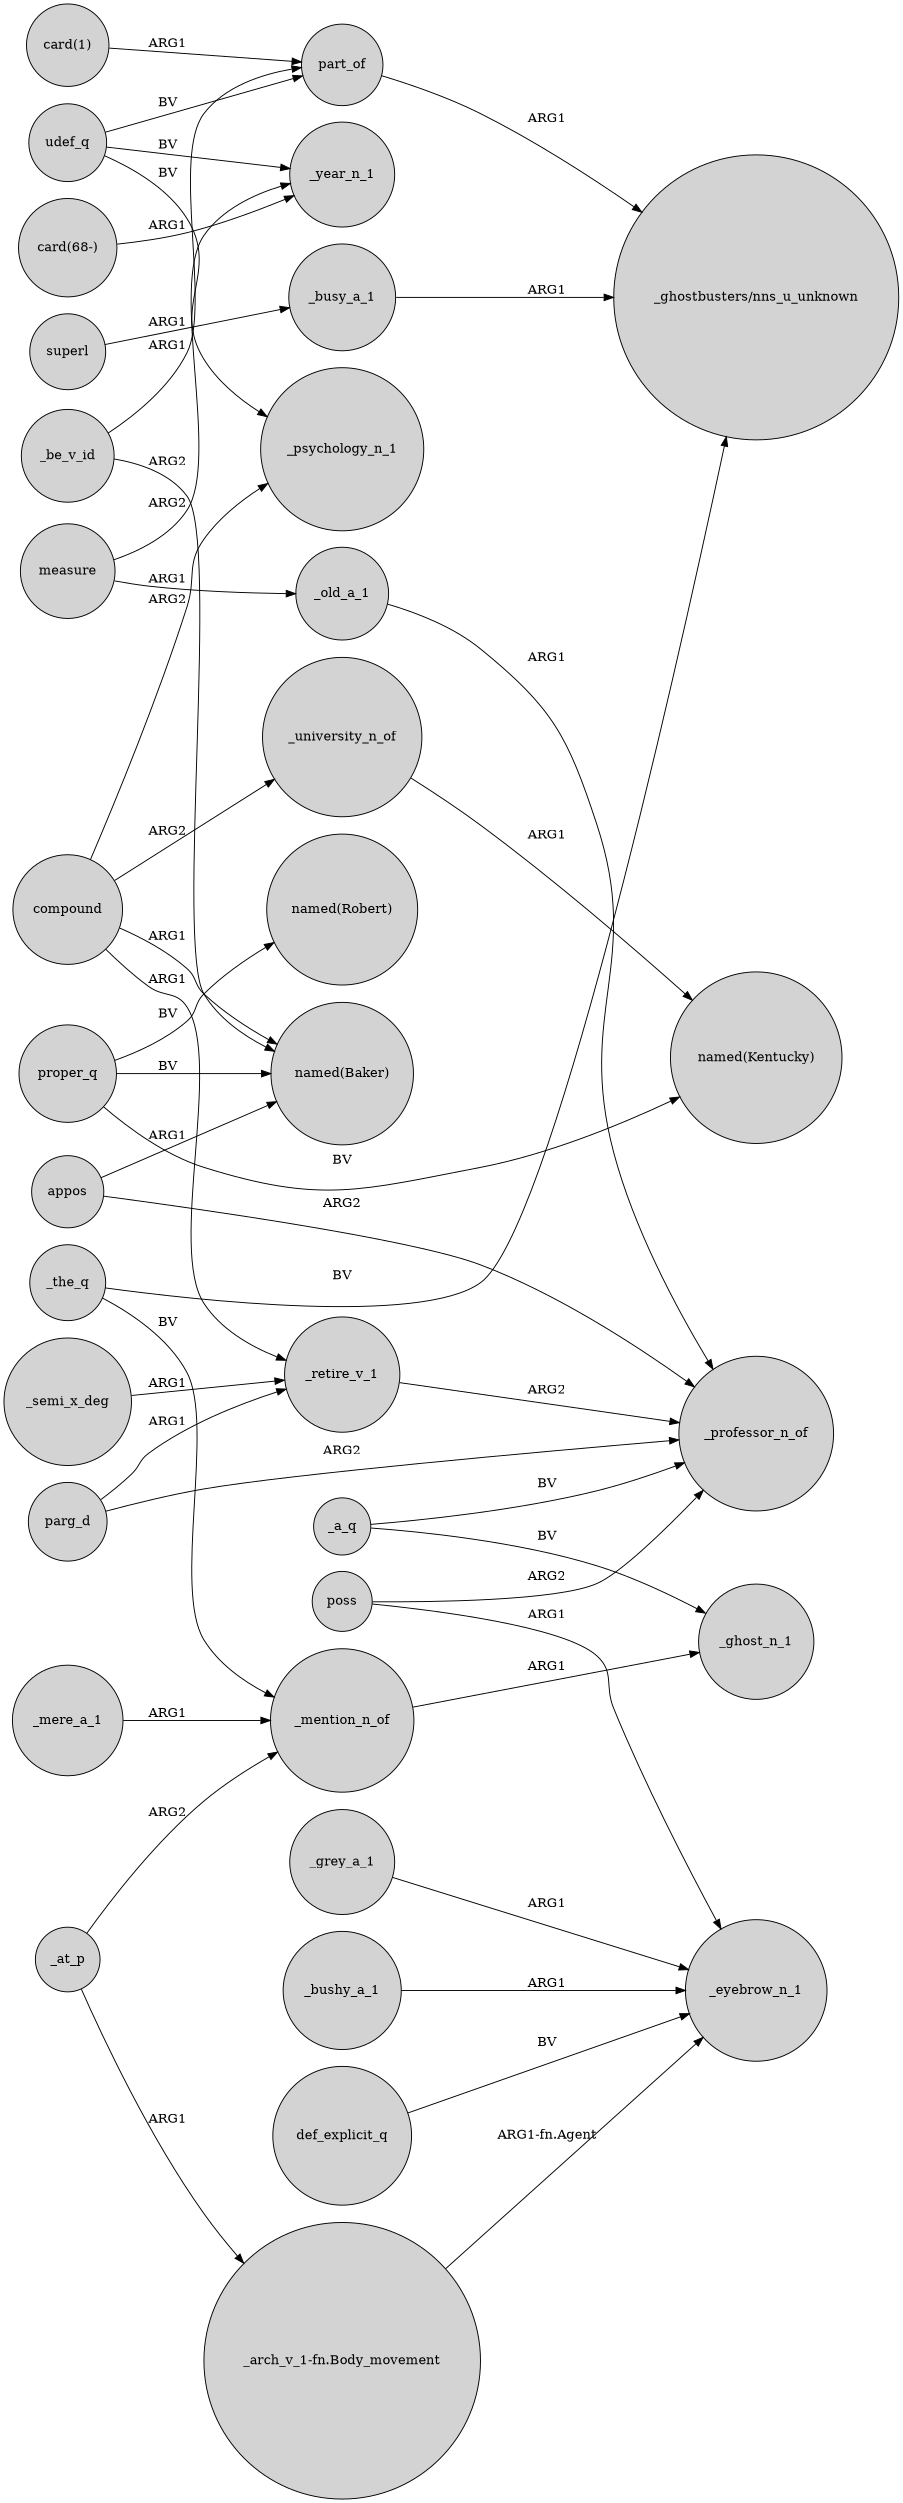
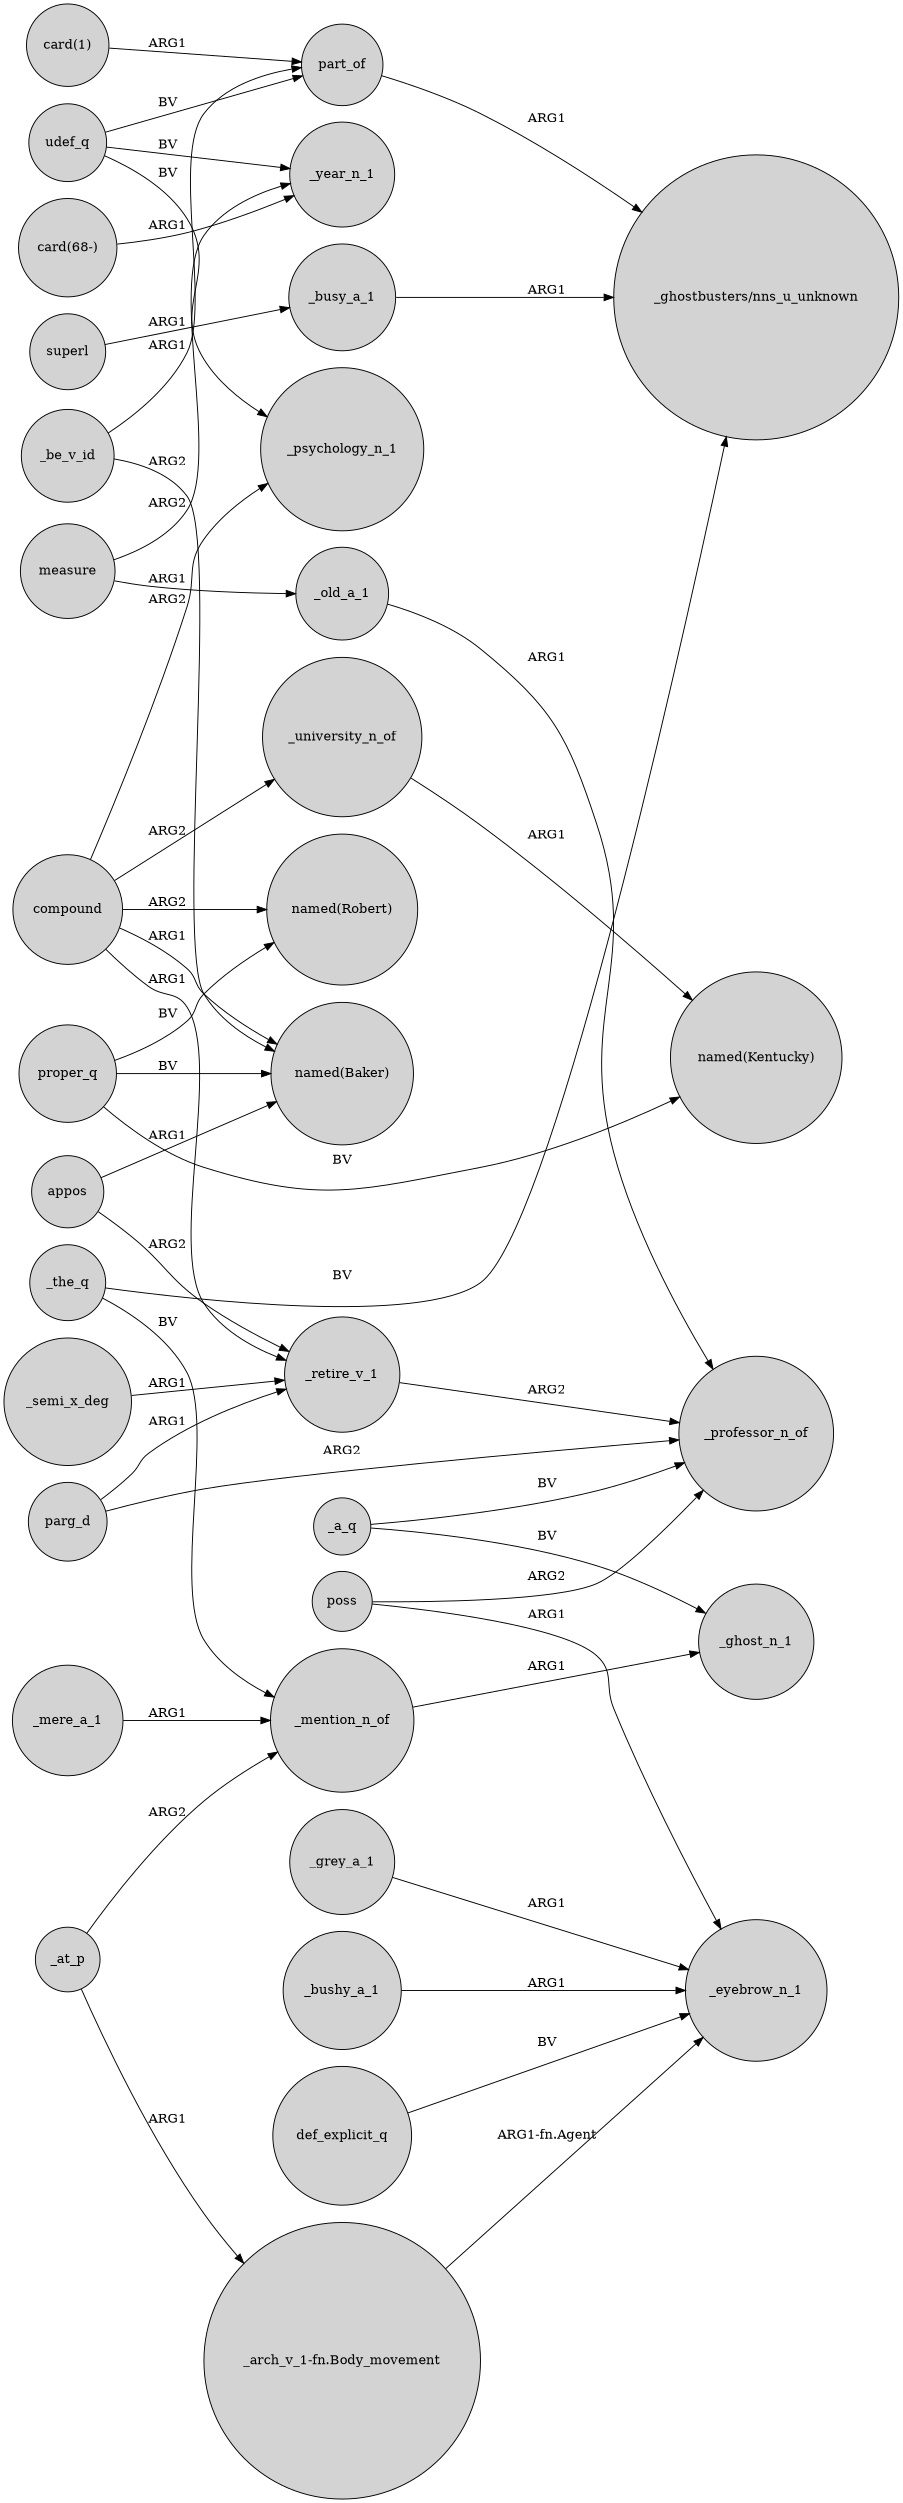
none -> (187, 910)
(410, 1246) -> (183, 1287)
